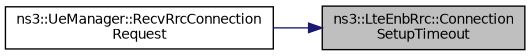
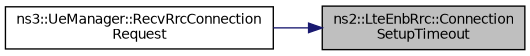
(424, 28) -> (424, 28)
